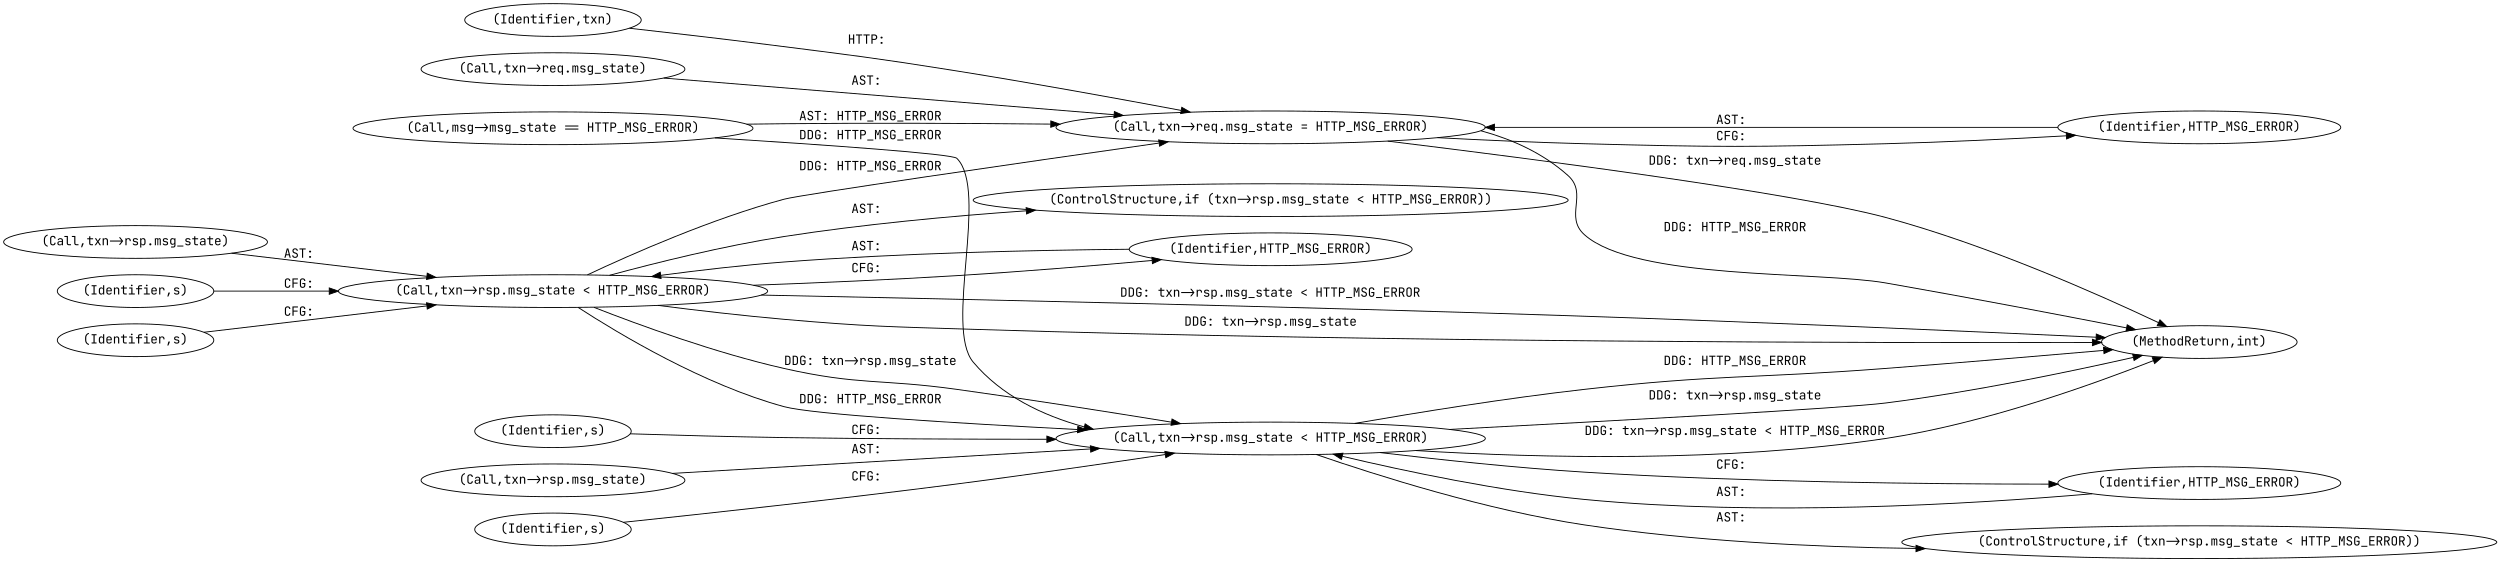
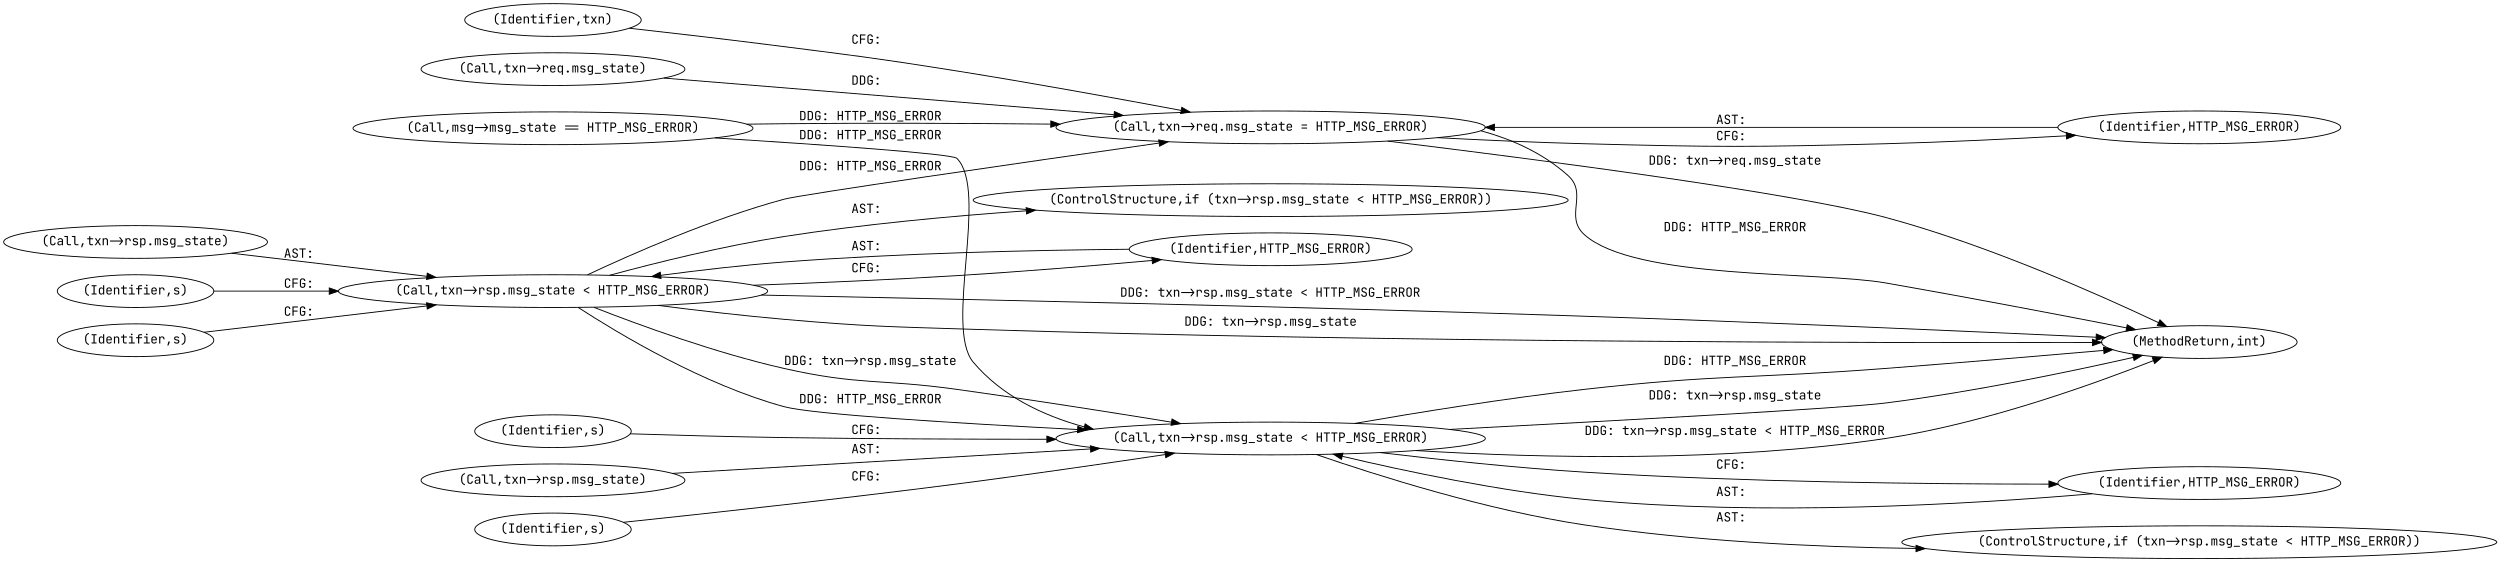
(870, 40) -> (870, 40)
(870, 81) -> (870, 81)
(870, 117) -> (870, 117)
